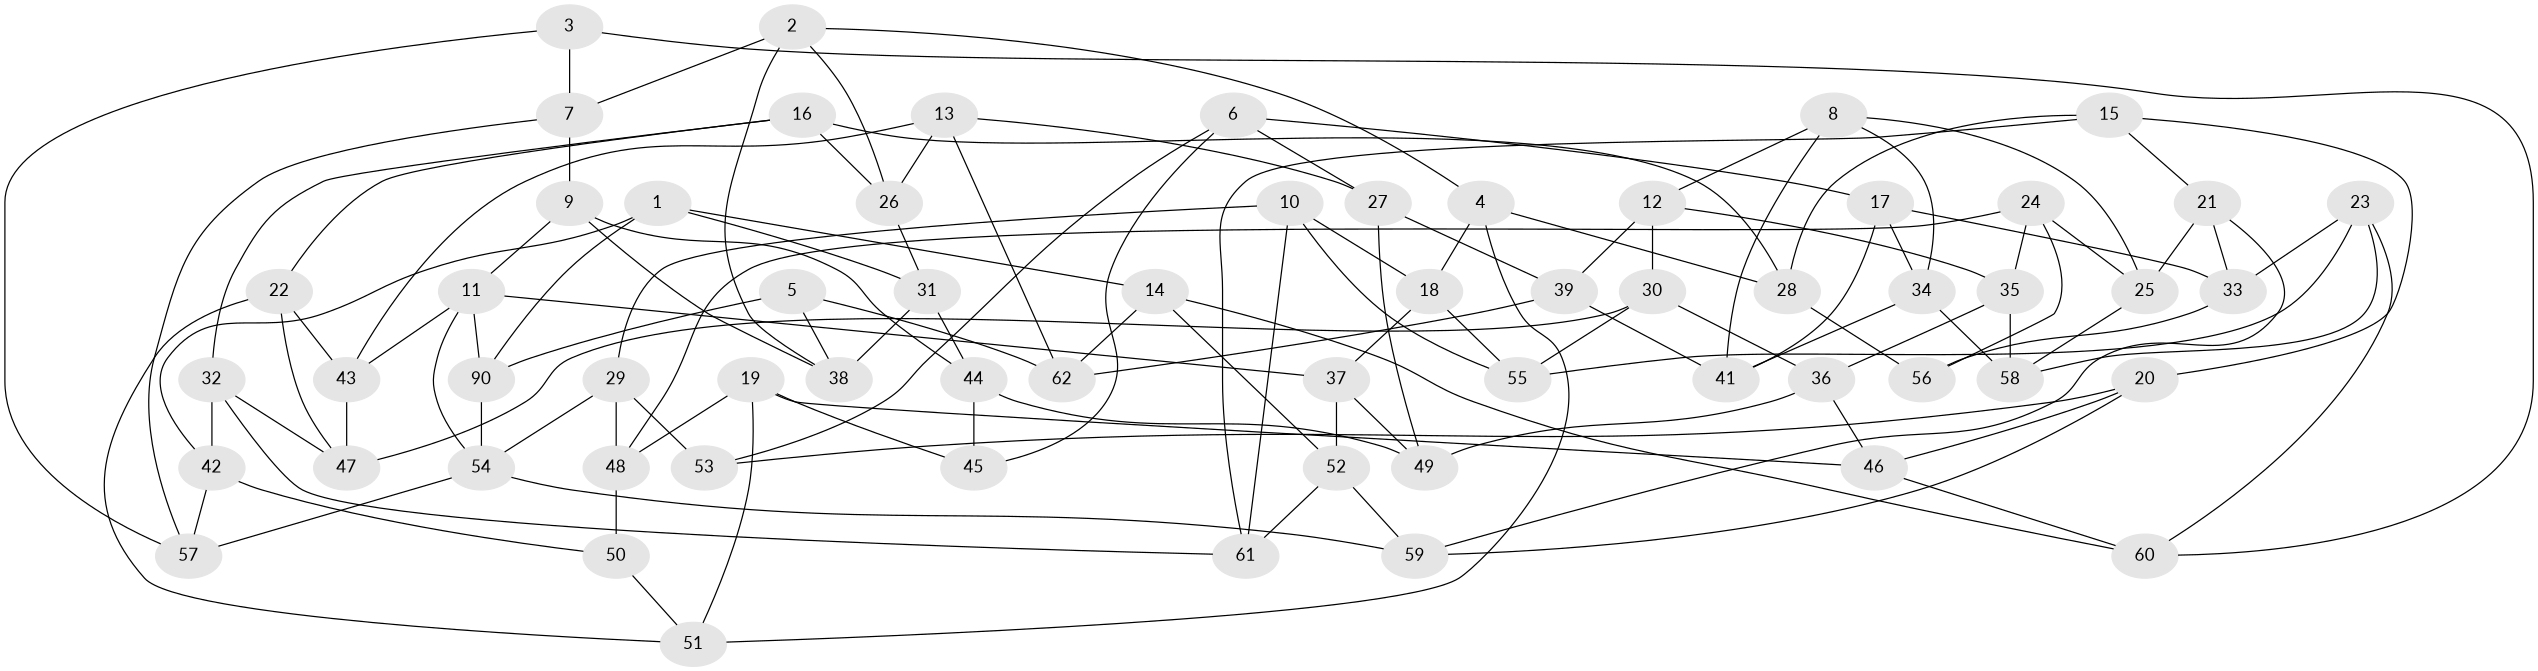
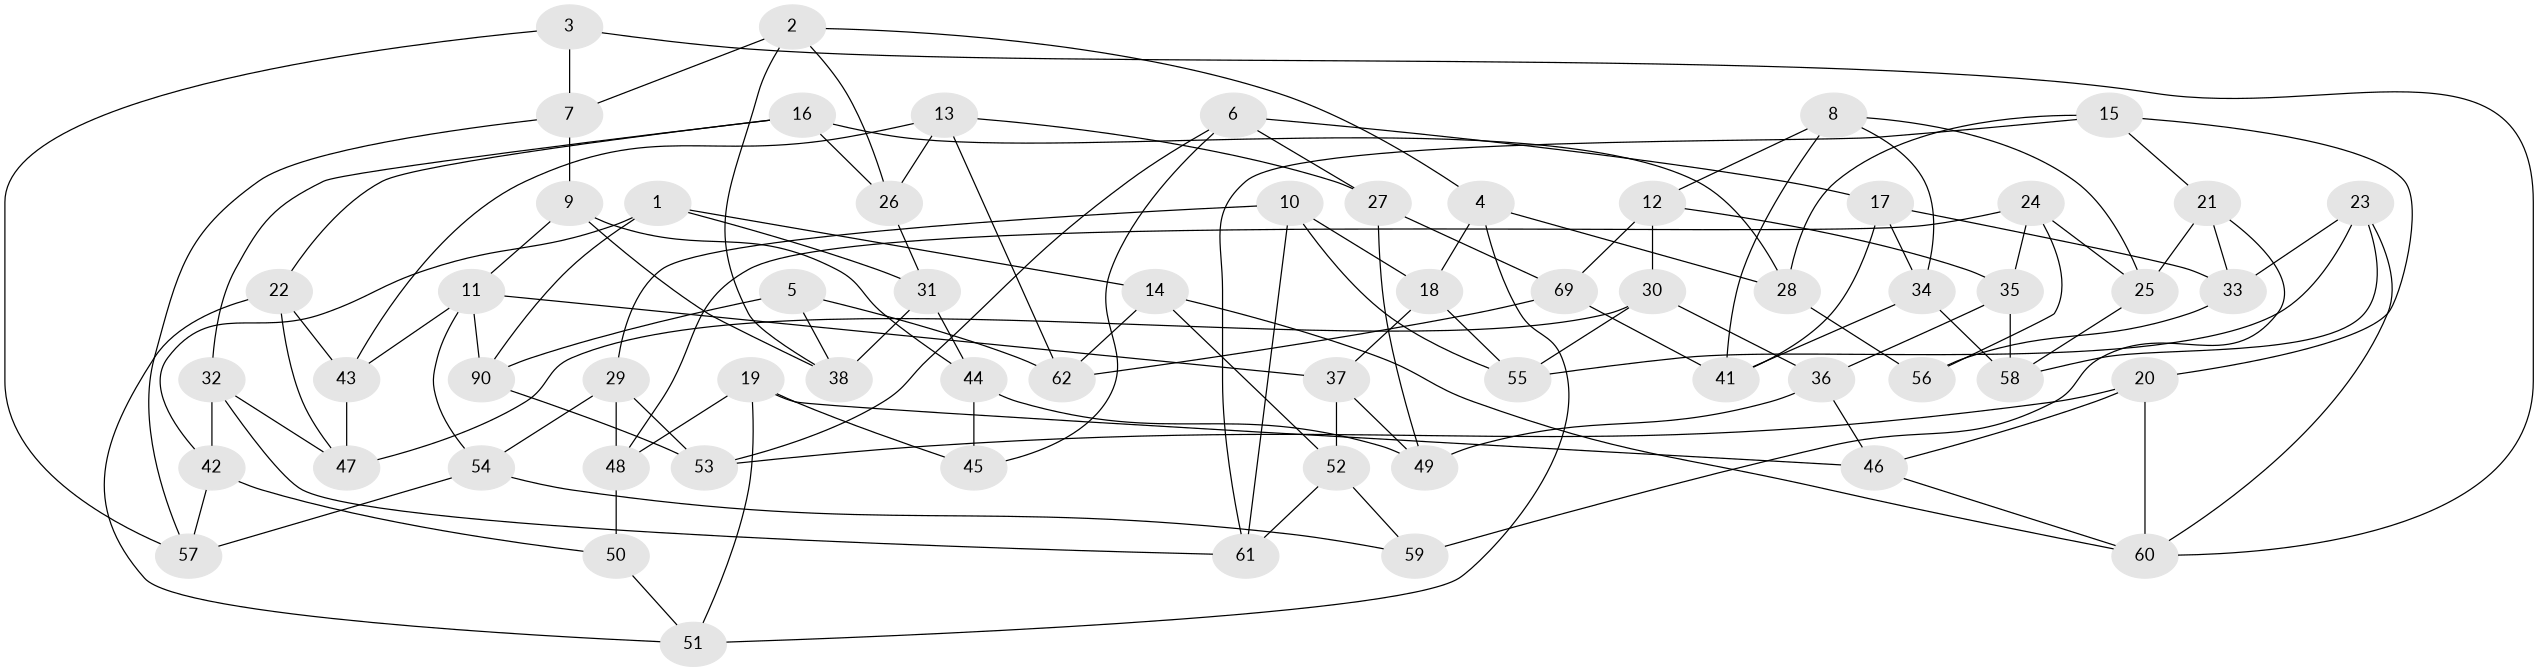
(1564, 292) -> (1564, 292)
(481, 416) -> (595, 420)
(1796, 519) -> (2145, 468)
